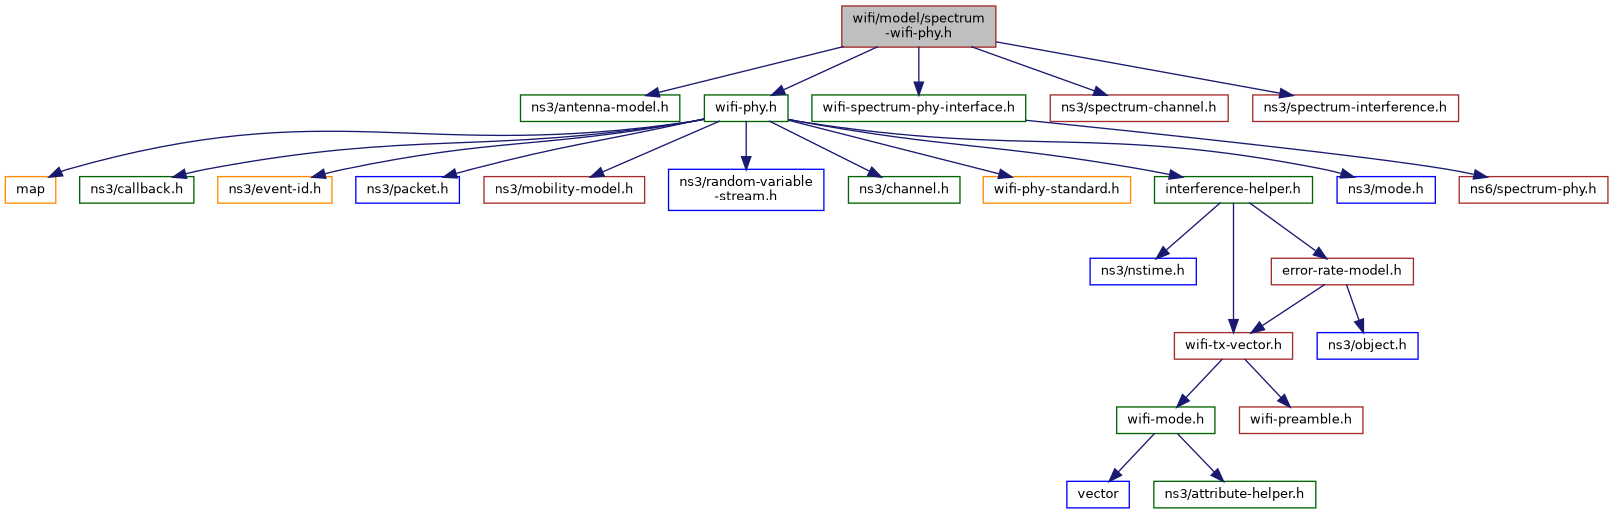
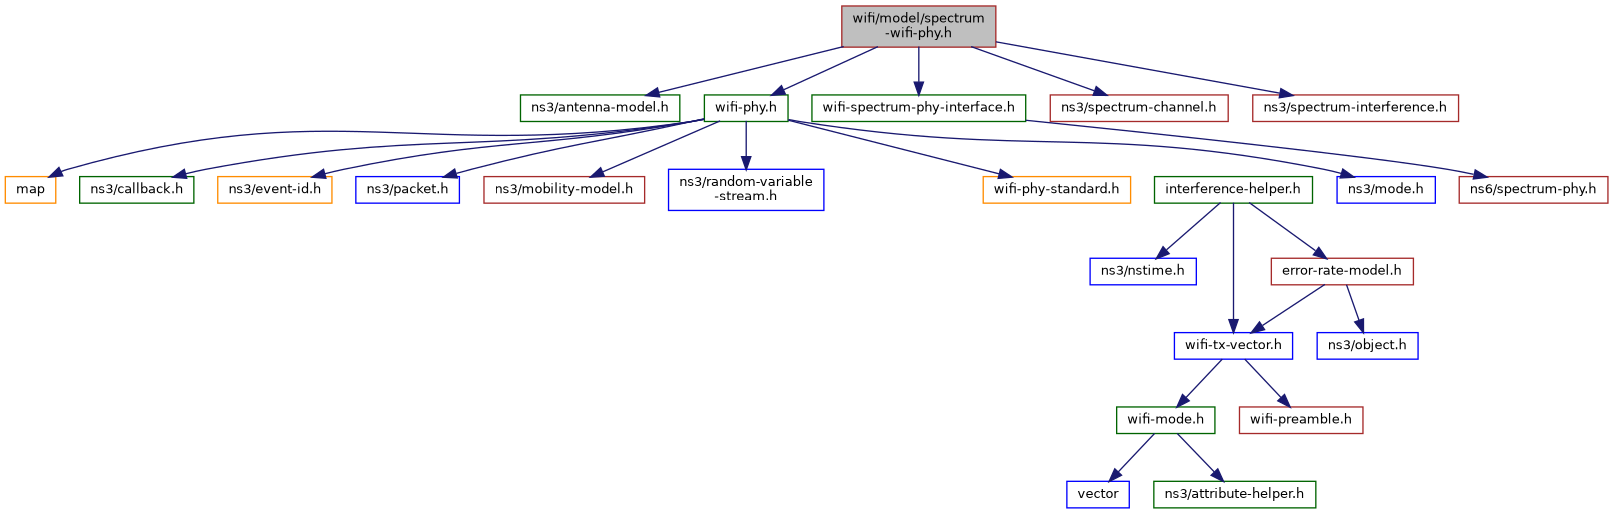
(998, 149) -> none
(904, 190) -> none
(1234, 346) -> (1234, 346)
